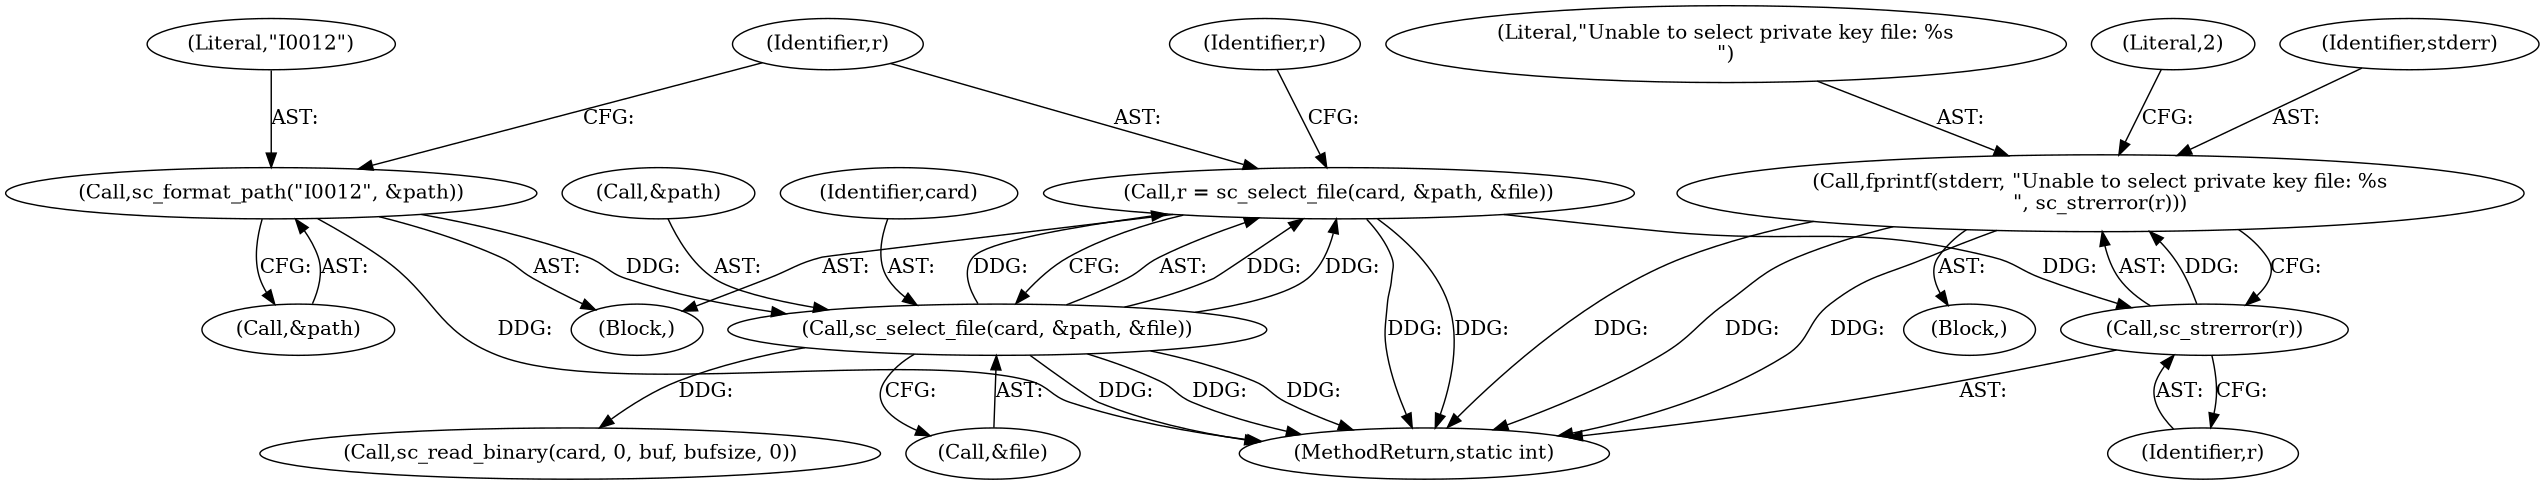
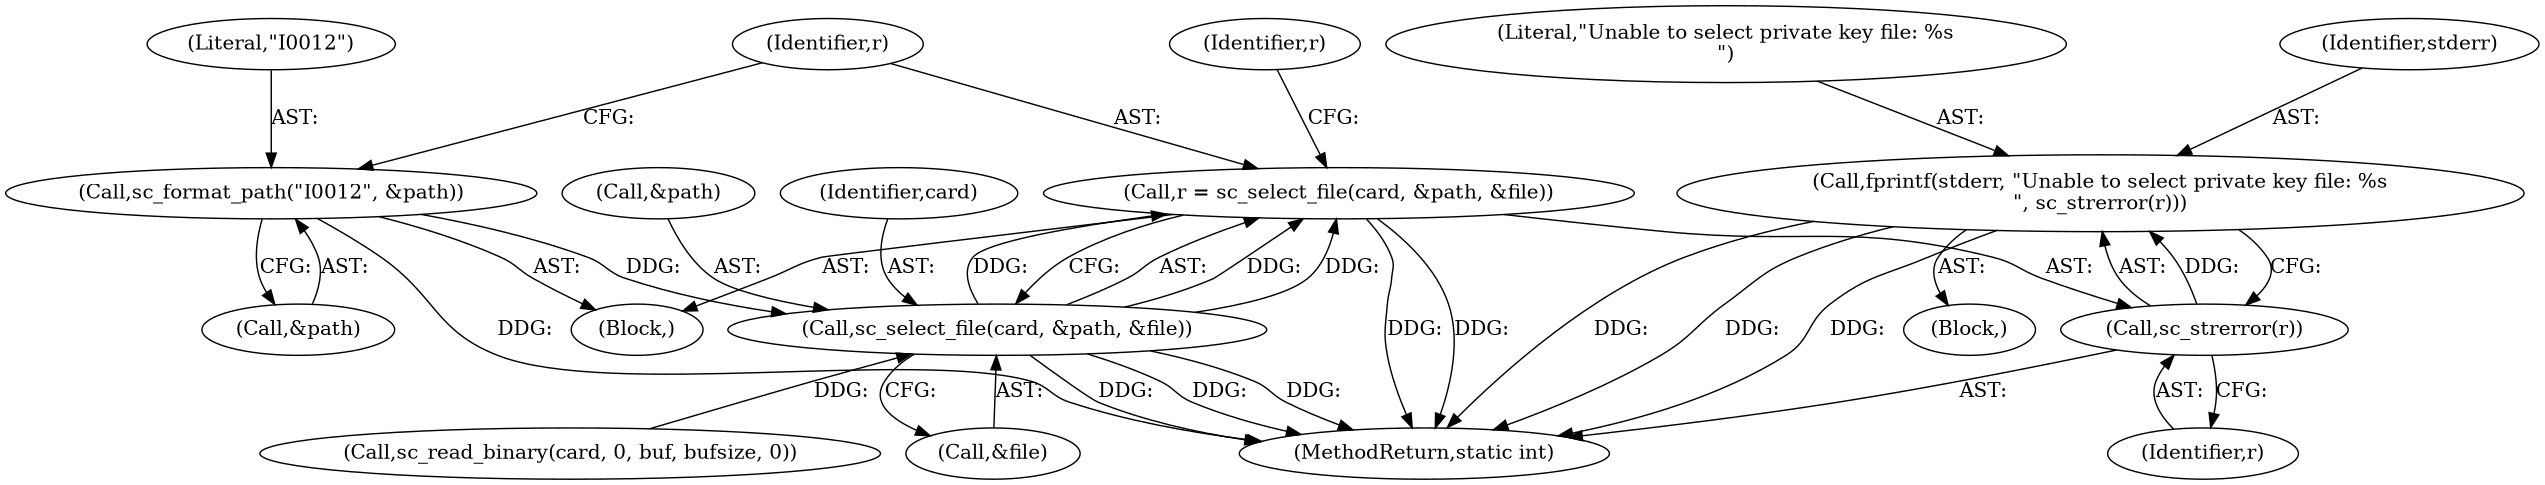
(2173, 44) -> none
(2073, 268) -> (2073, 268)
(729, 365) -> (773, 393)
